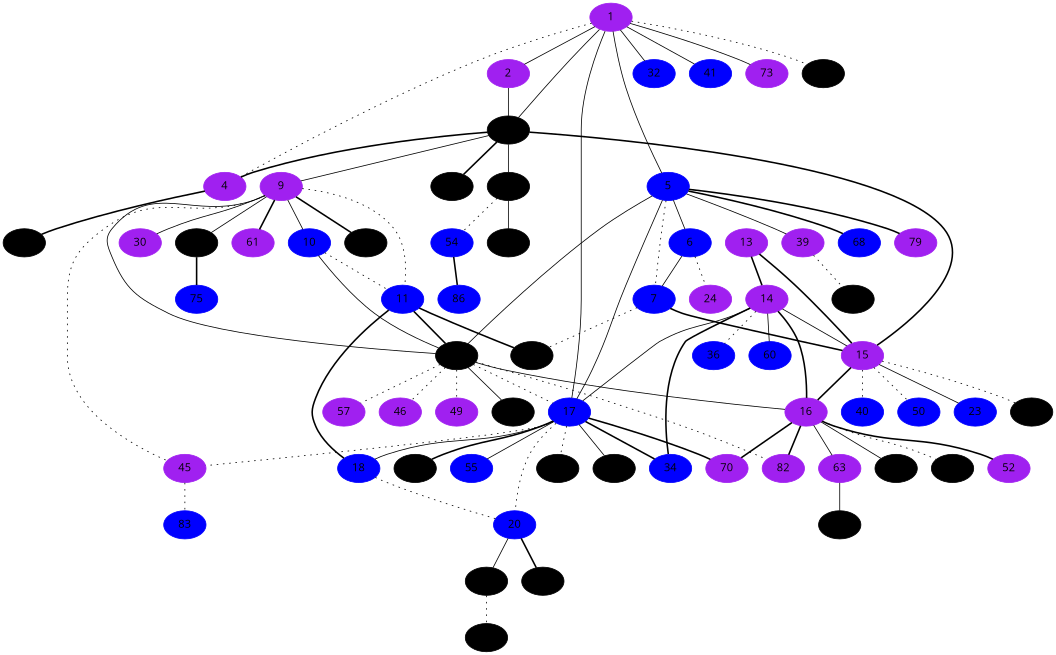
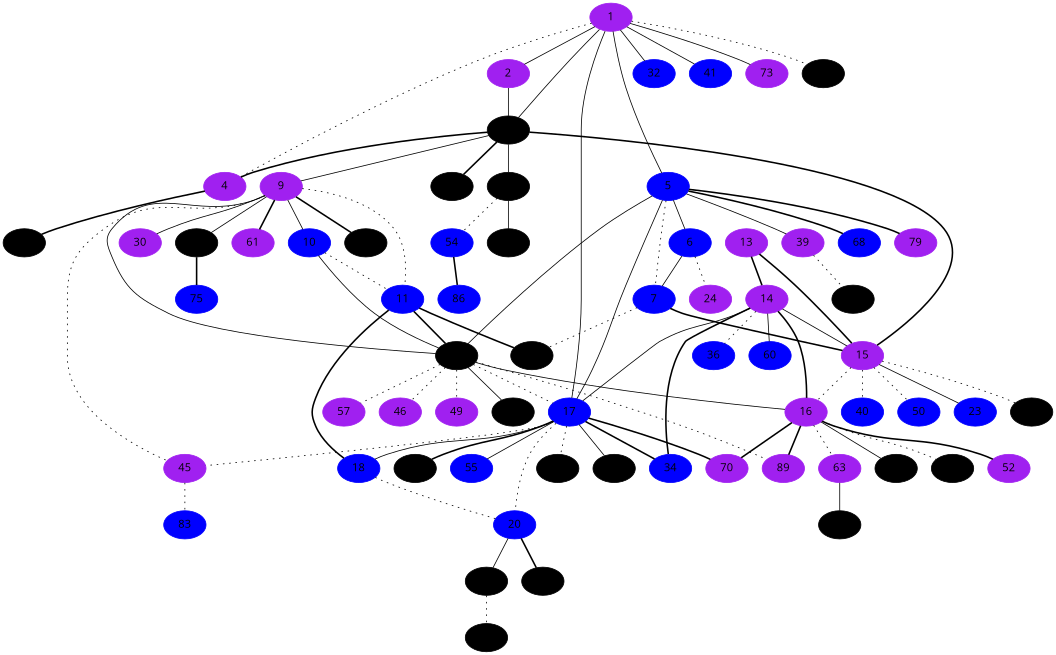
(834, 384) -> (834, 384)
(823, 440) -> (823, 440)
(783, 468) -> (783, 468)
